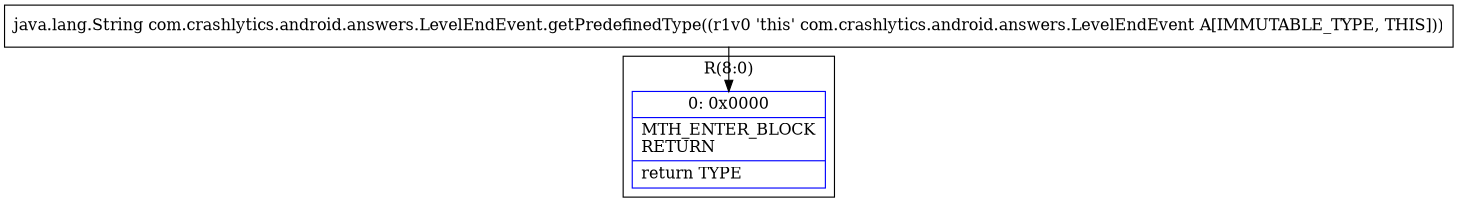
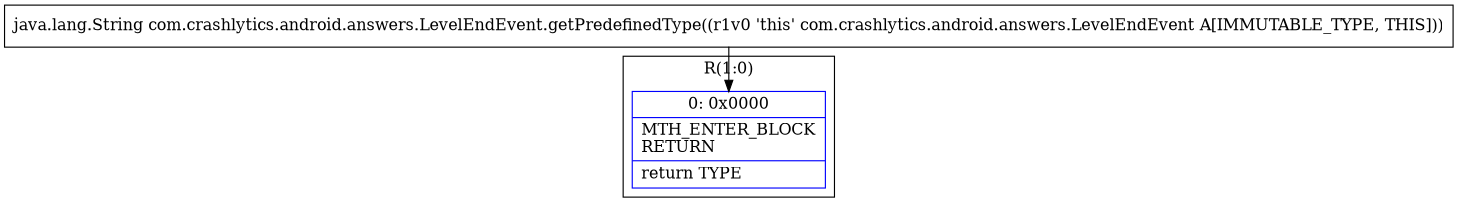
(729, 69) -> (729, 69)
